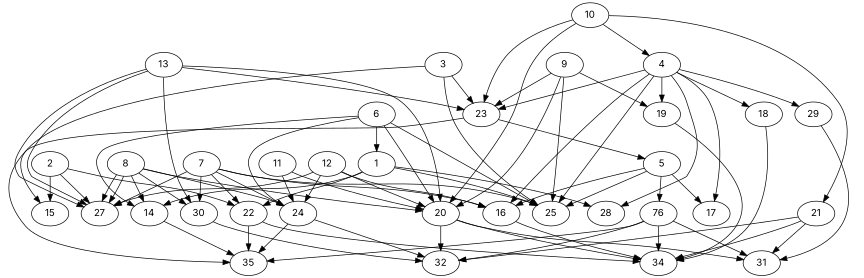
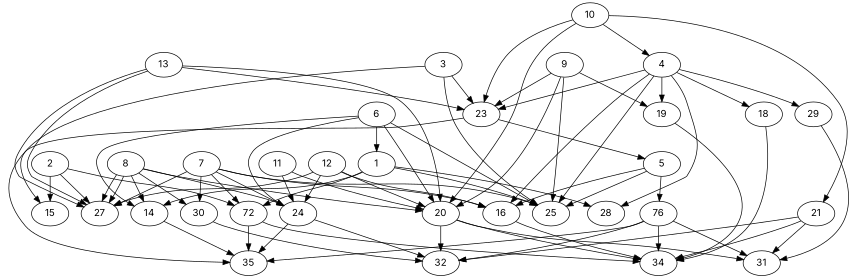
(168, 139) -> none
(249, 214) -> (249, 214)
(711, 214) -> none
